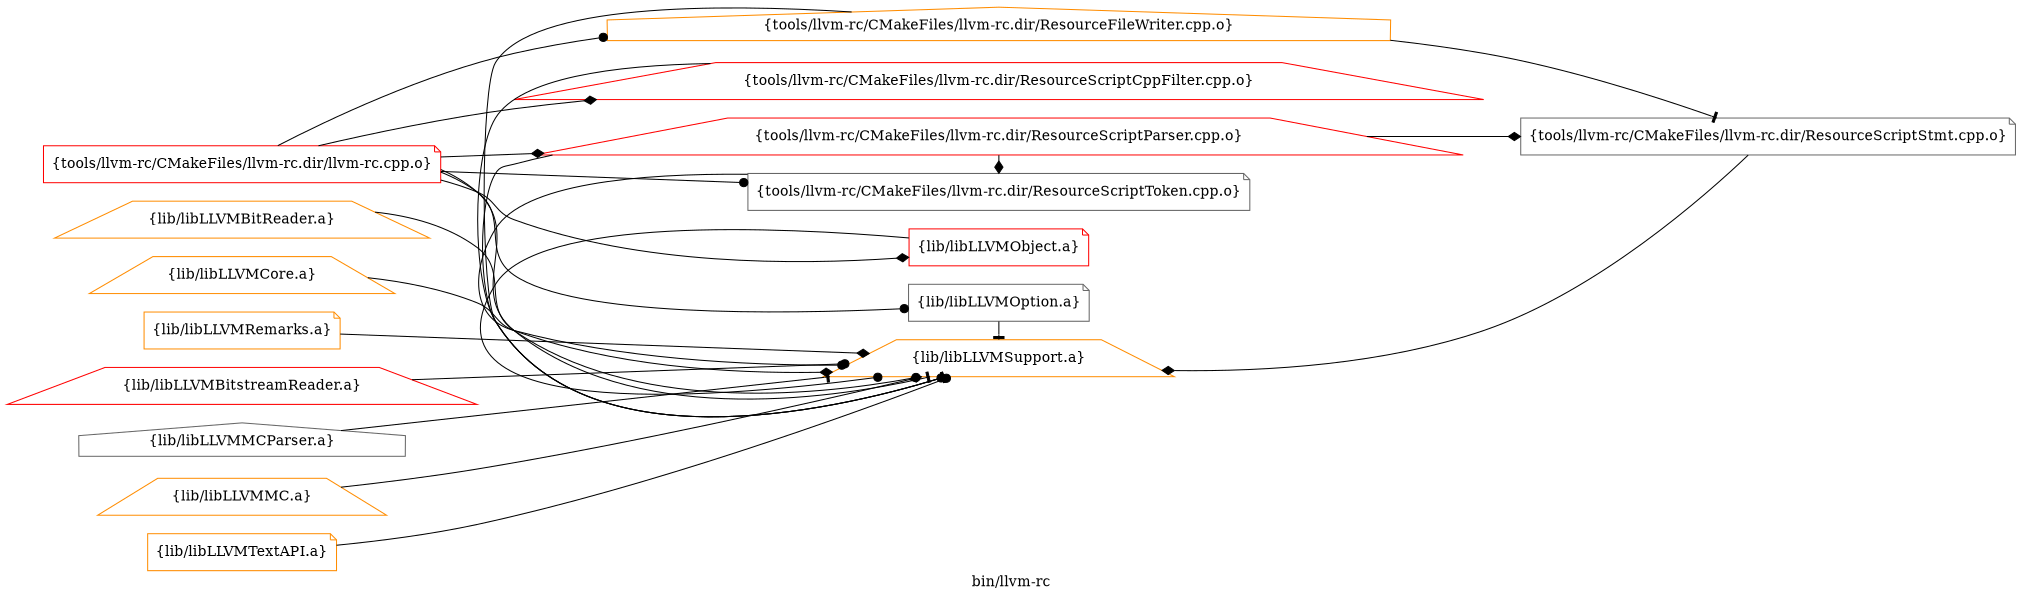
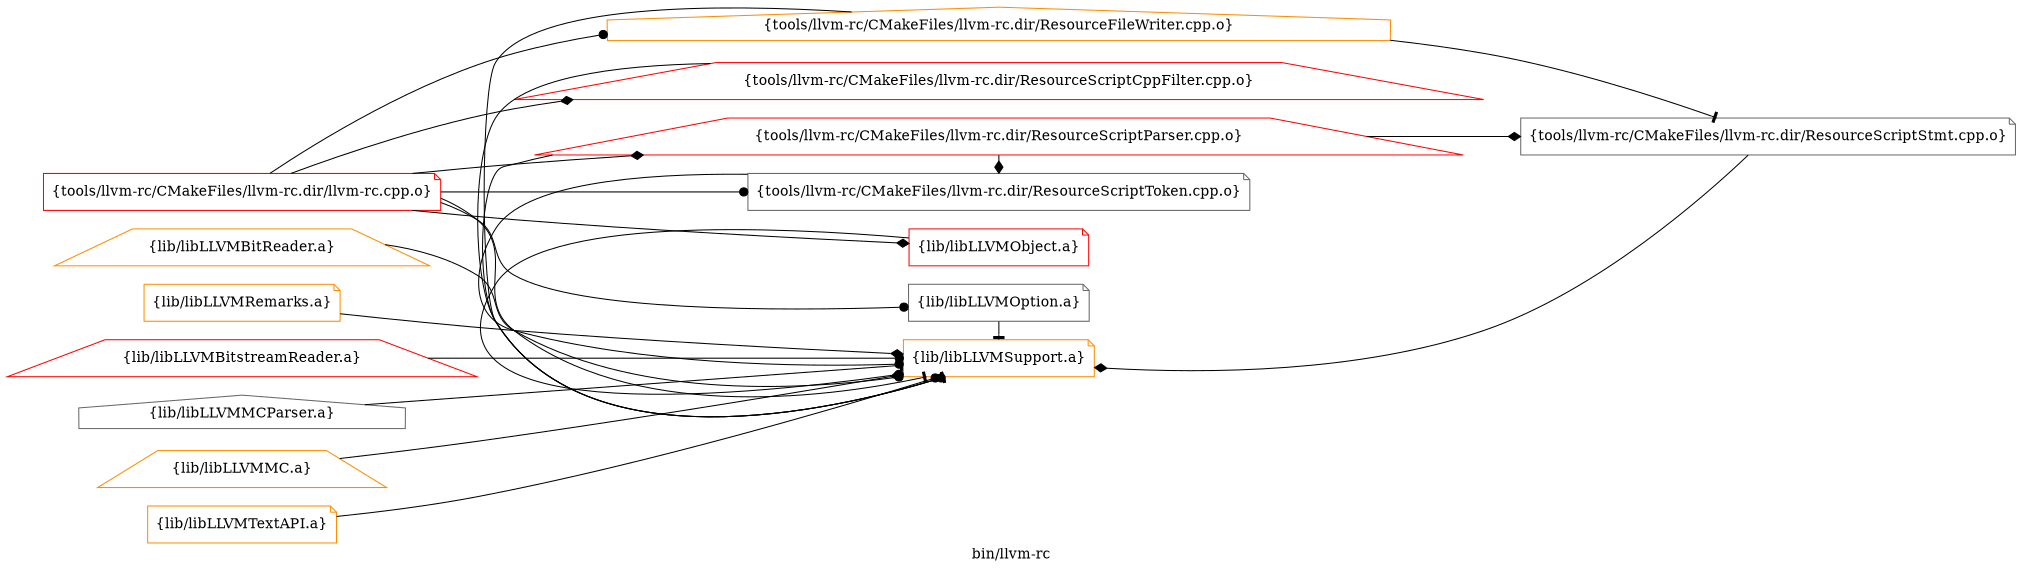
(242, 275) -> none
(999, 358) -> (999, 358)
